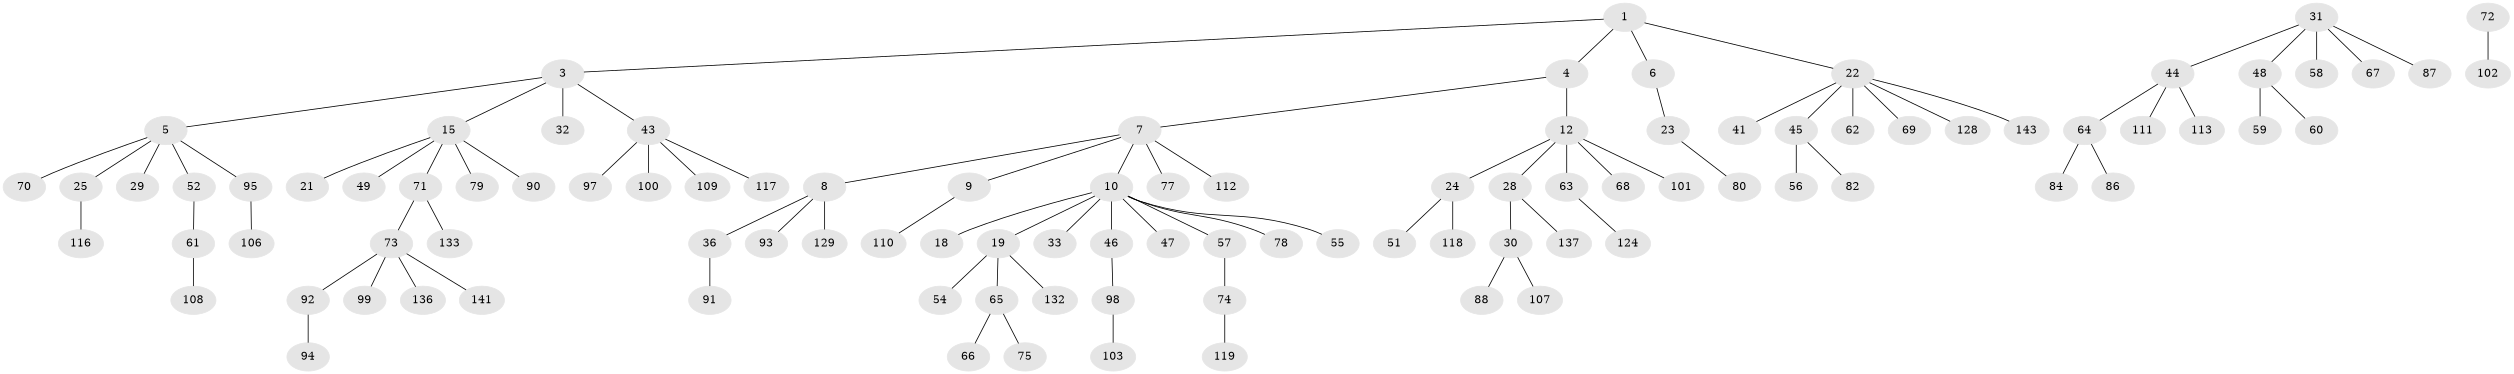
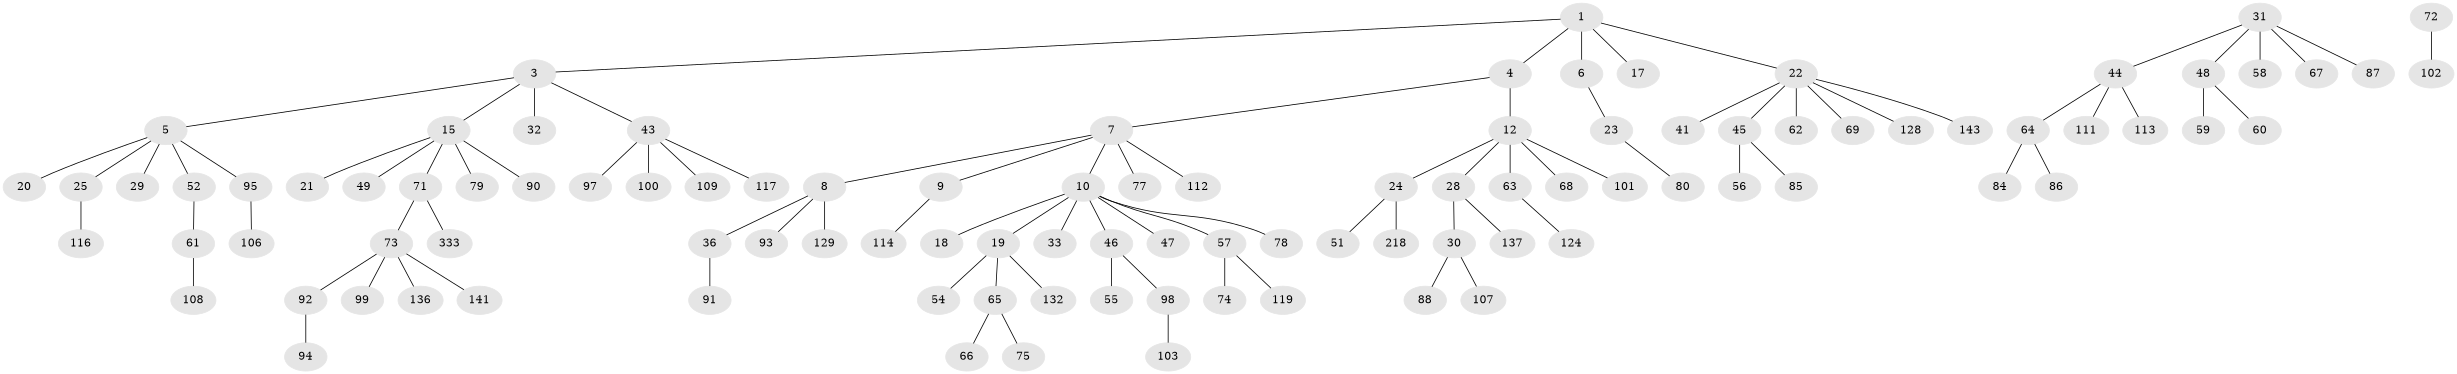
none -> (1638, 74)
(24, 187) -> (24, 187)
(1853, 187) -> (1796, 187)
(1225, 215) -> (1112, 272)
(450, 244) -> (450, 244)
(884, 244) -> (884, 244)
(1453, 244) -> (1396, 244)
(1225, 329) -> (1254, 272)
